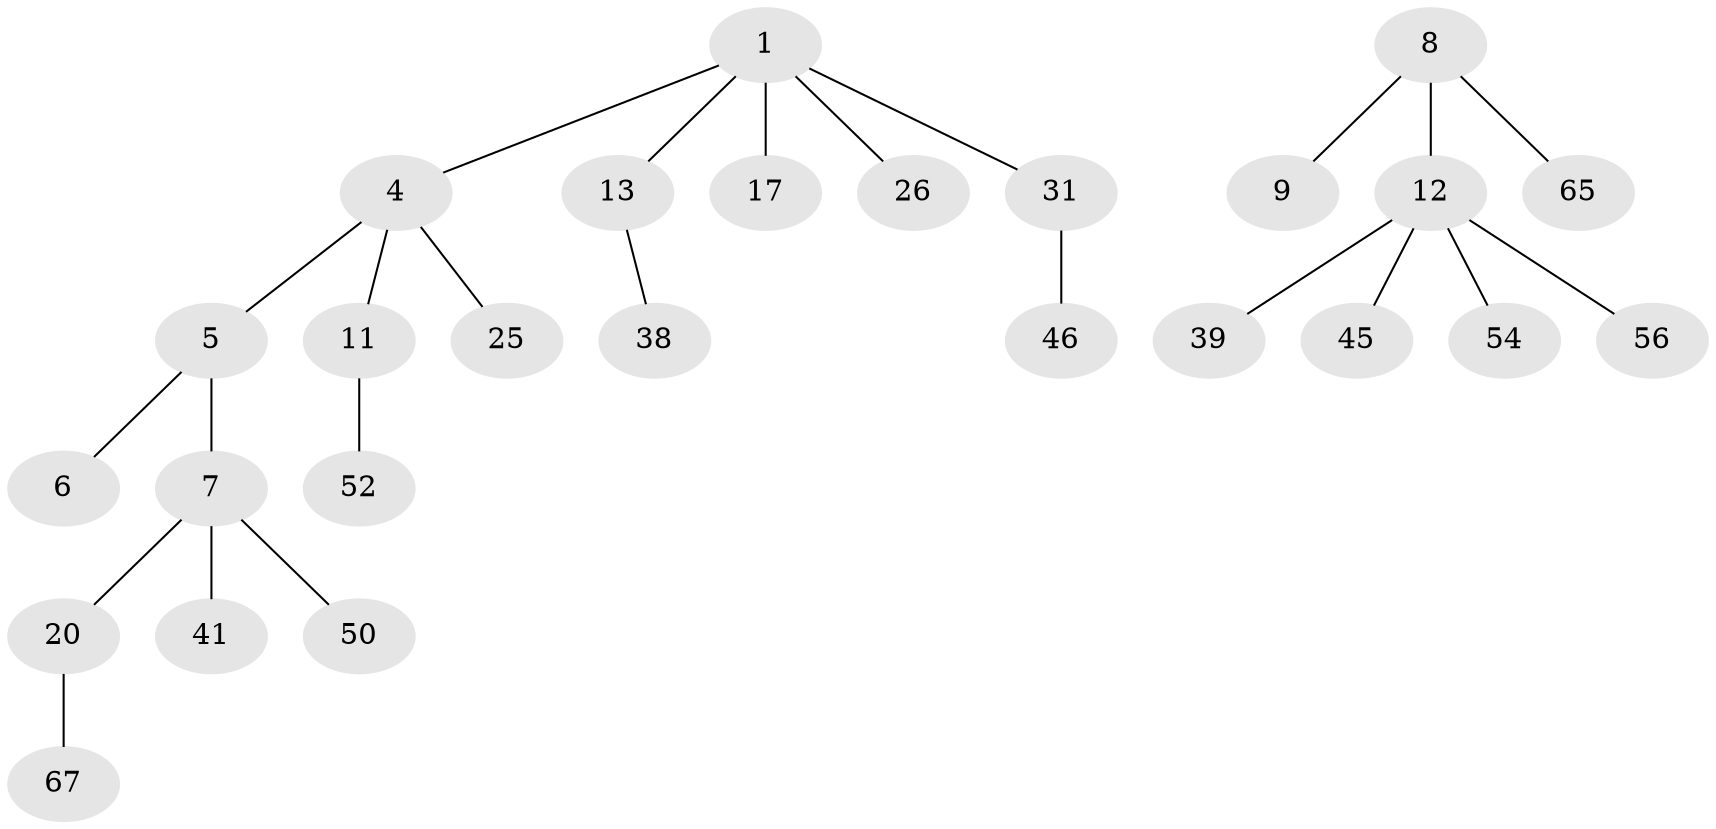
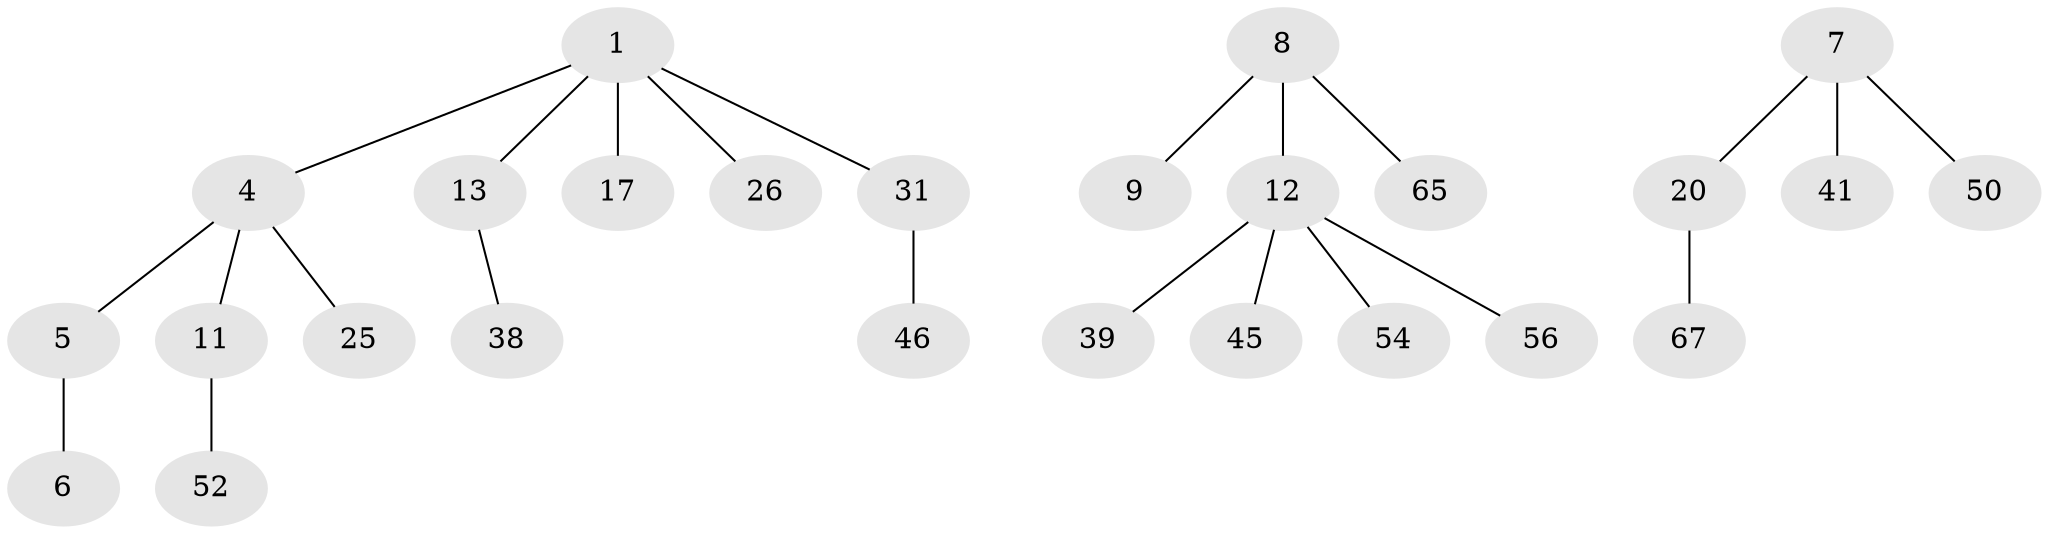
(211, 415) -> none
